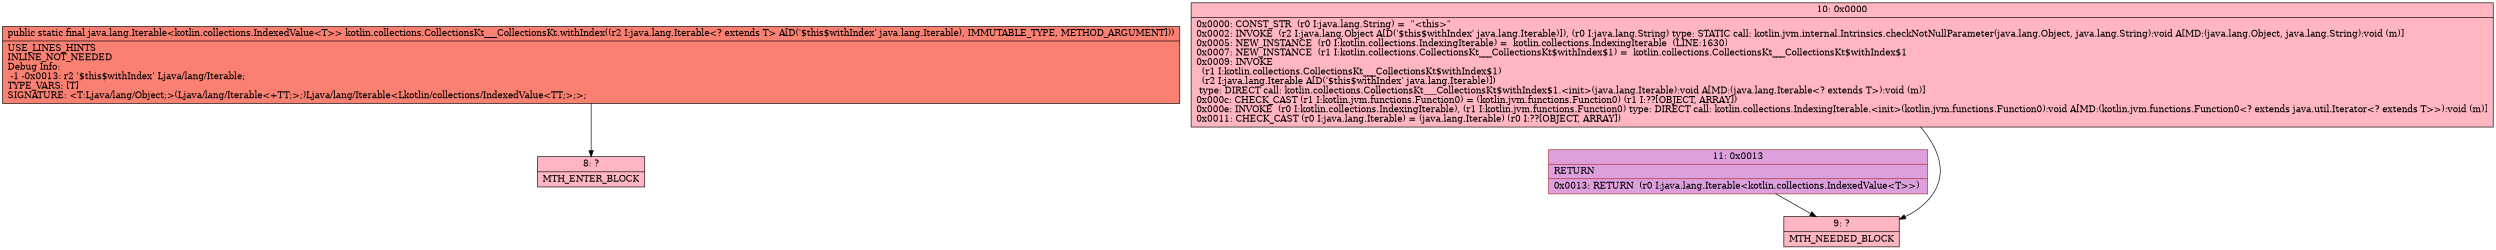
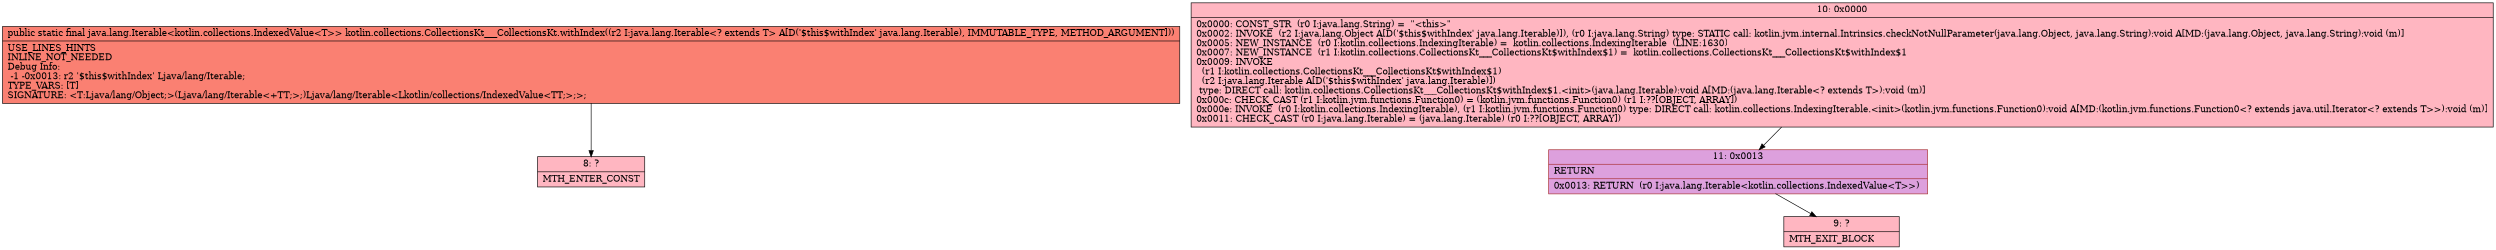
(1940, 177) -> (1773, 136)
(591, 179) -> (591, 179)
(1842, 239) -> (1832, 239)
